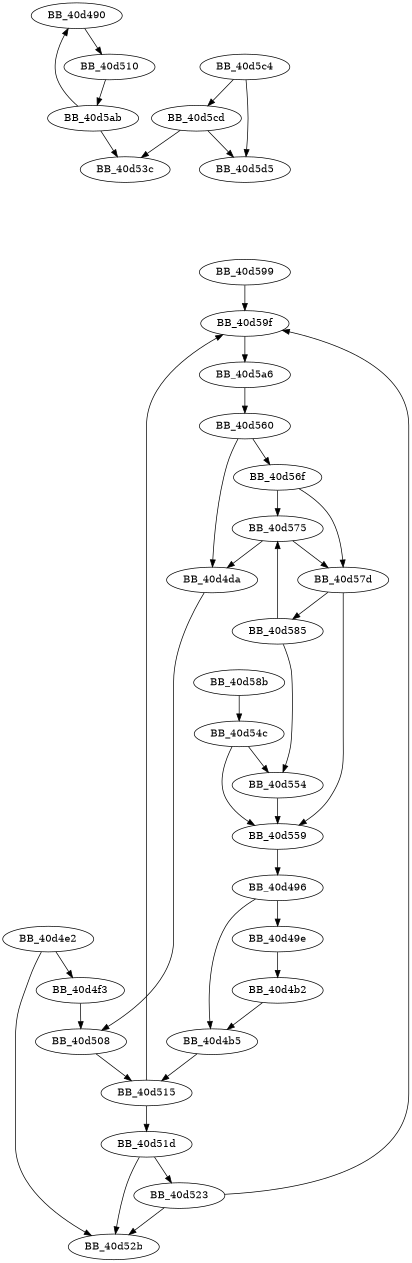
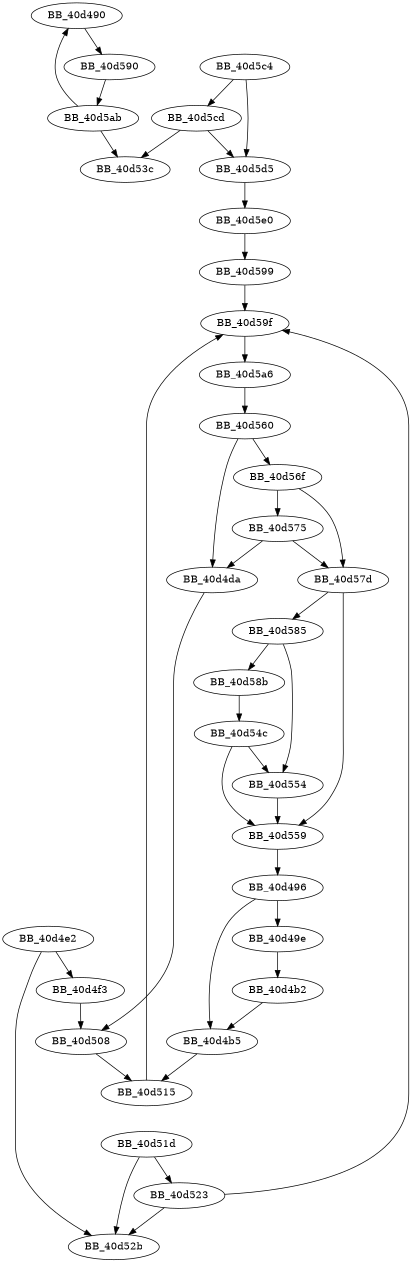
(110, 67) -> (110, 67)
none -> (245, 221)
(278, 584) -> (261, 654)
(147, 1115) -> none
